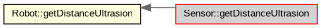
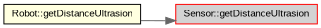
(163, 8) -> (153, 21)
